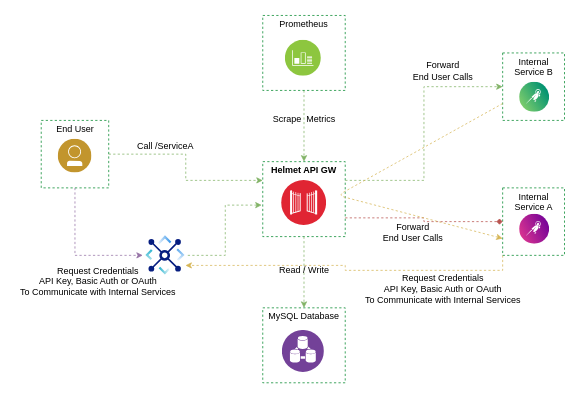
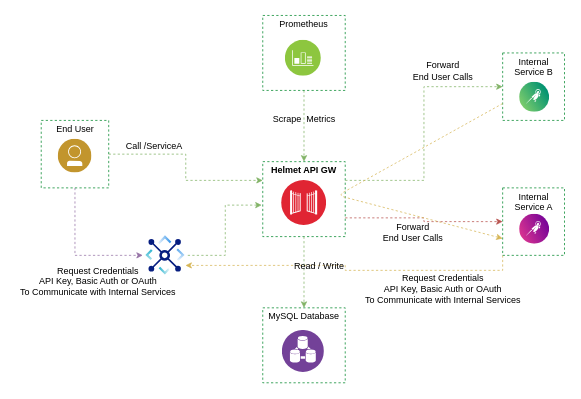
(165, 147) -> (154, 147)
(495, 222) -> (496, 222)
(304, 270) -> (319, 267)
